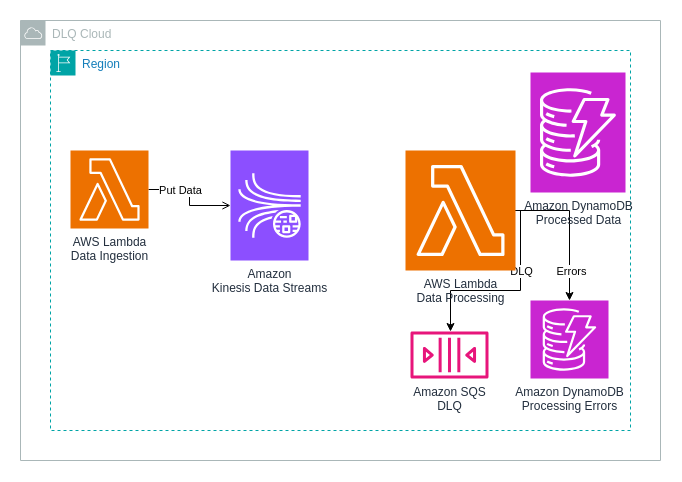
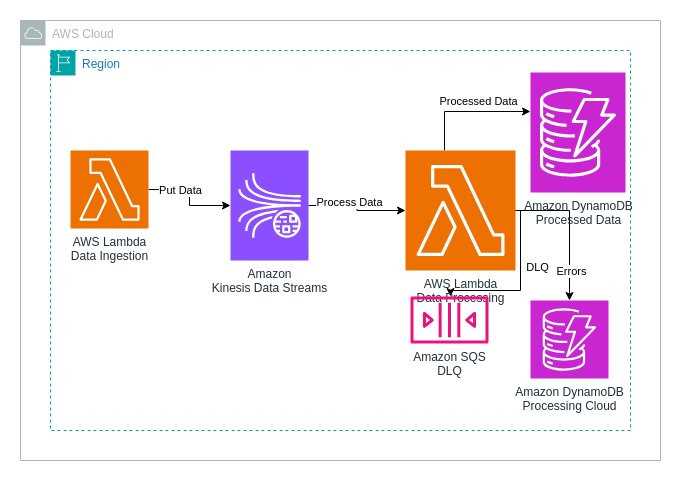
(80, 35) -> (80, 35)
none -> (465, 112)
(223, 206) -> (222, 206)
none -> (356, 206)
(450, 355) -> (450, 320)
(570, 400) -> (570, 400)
